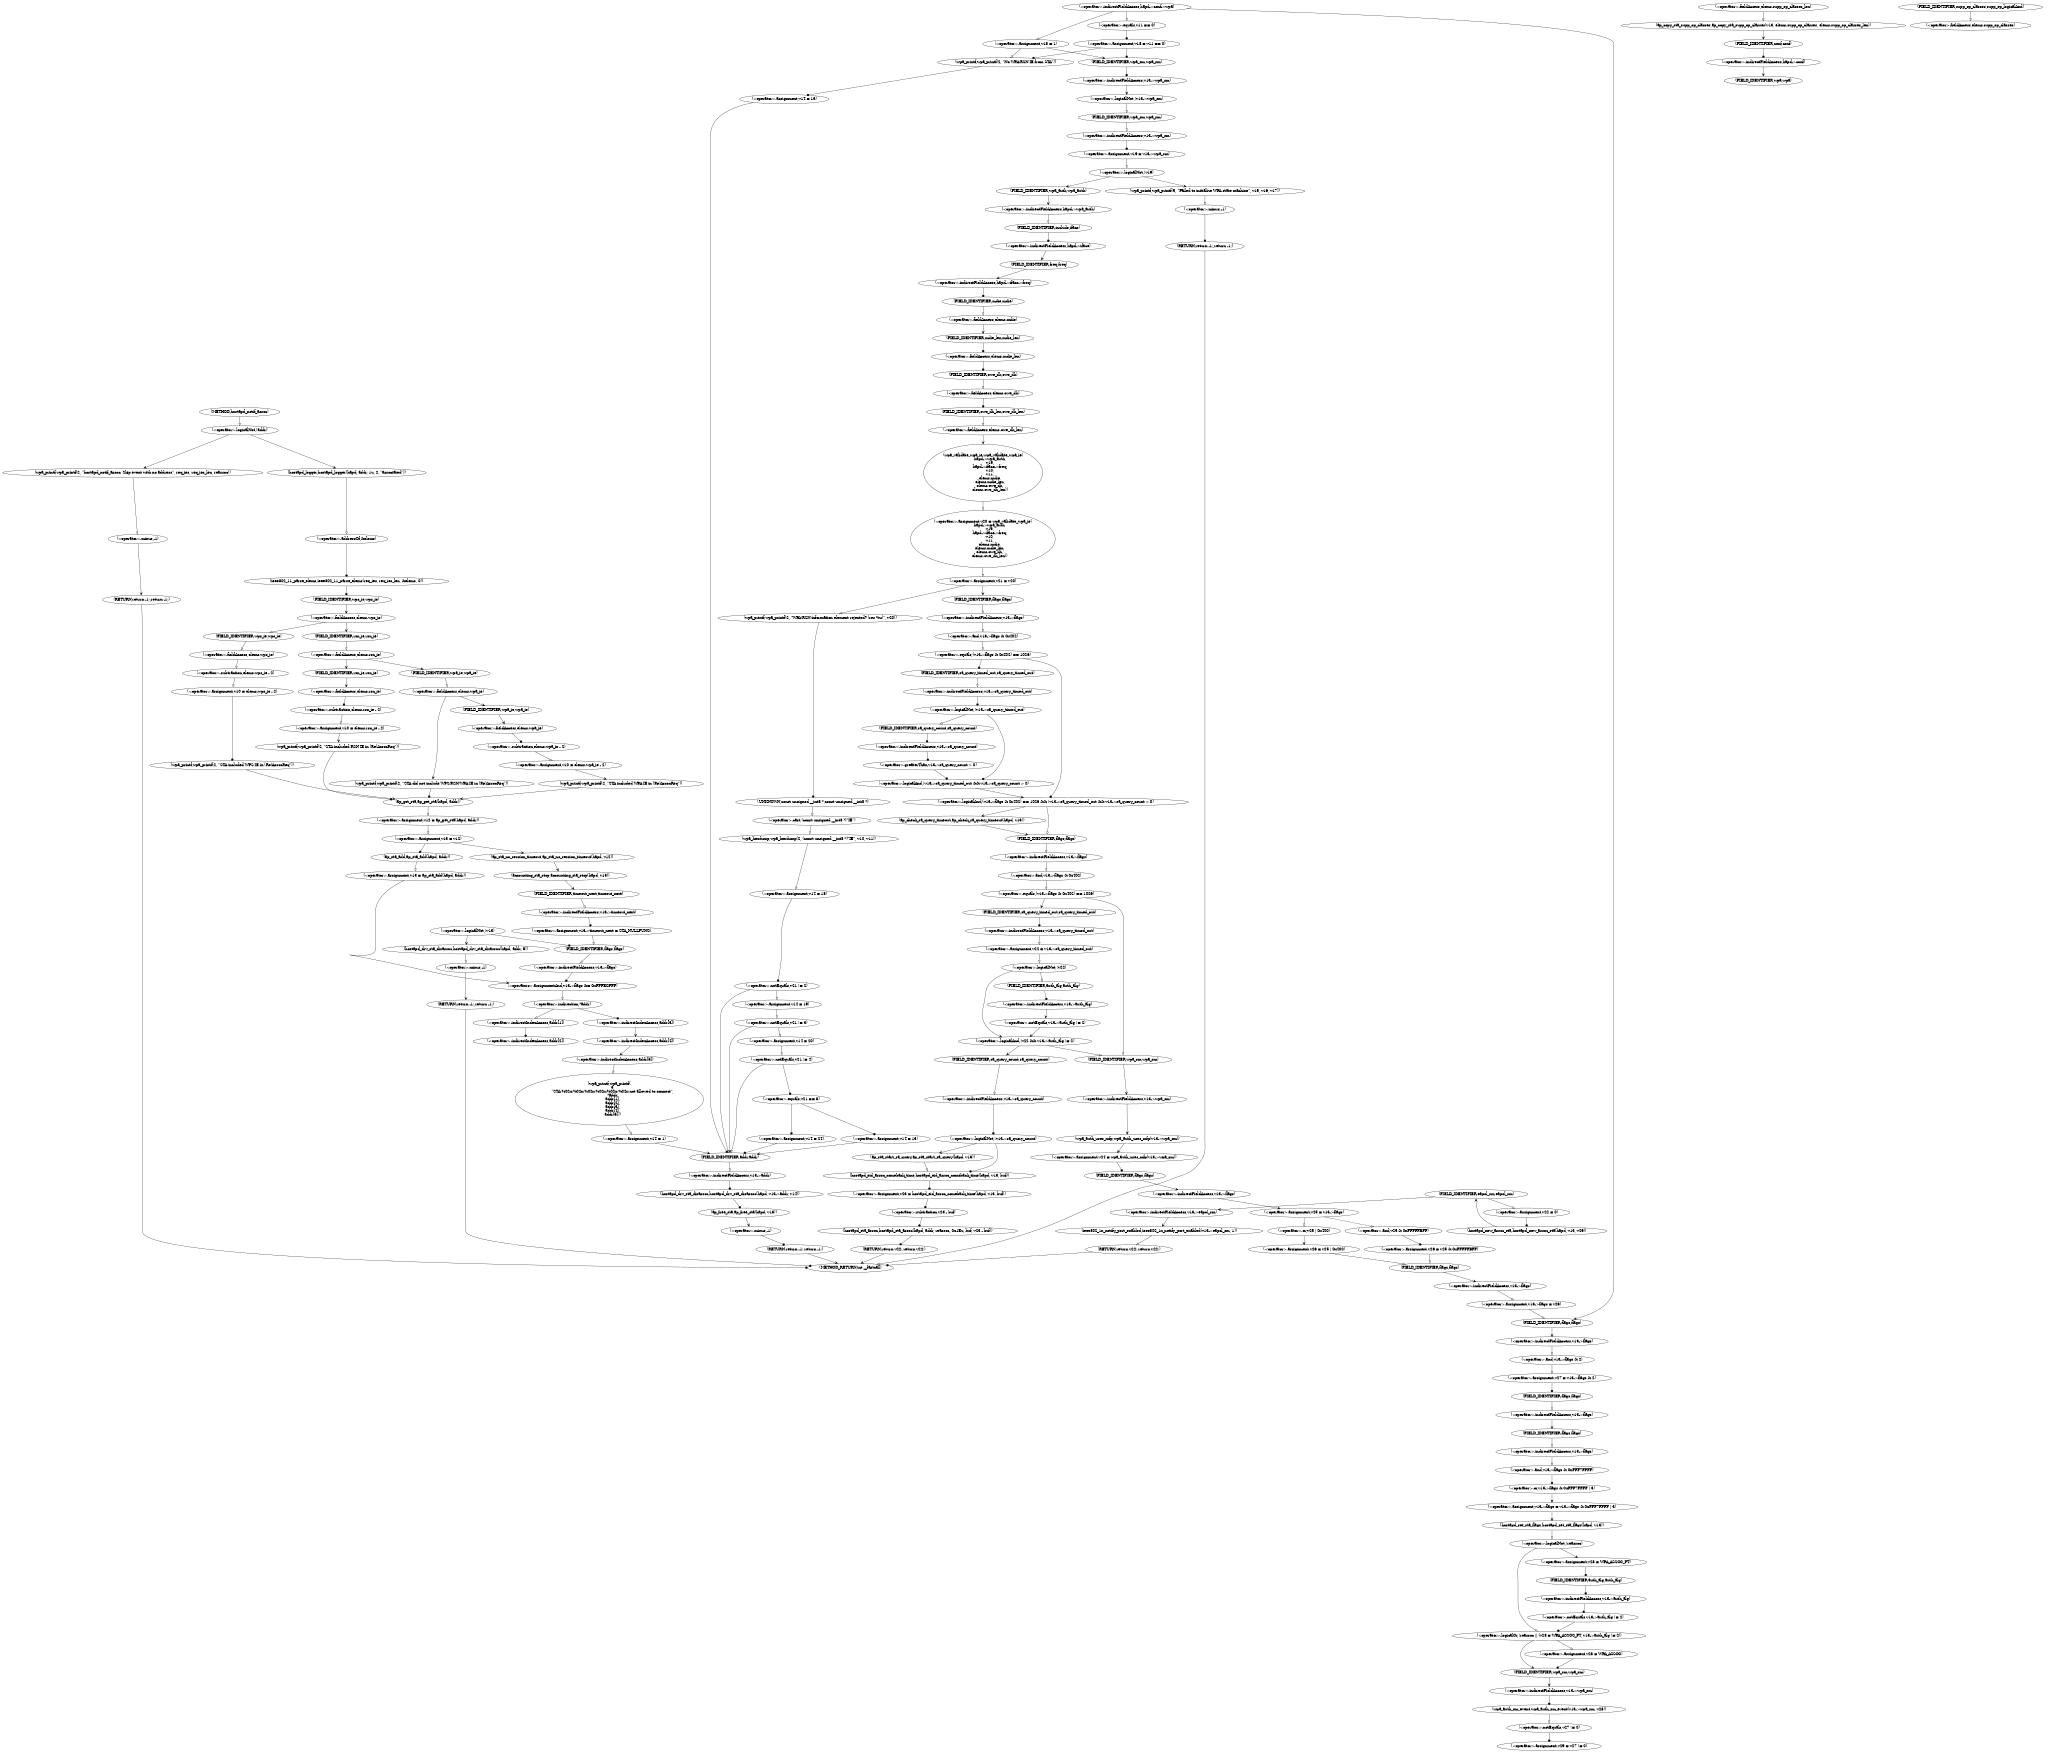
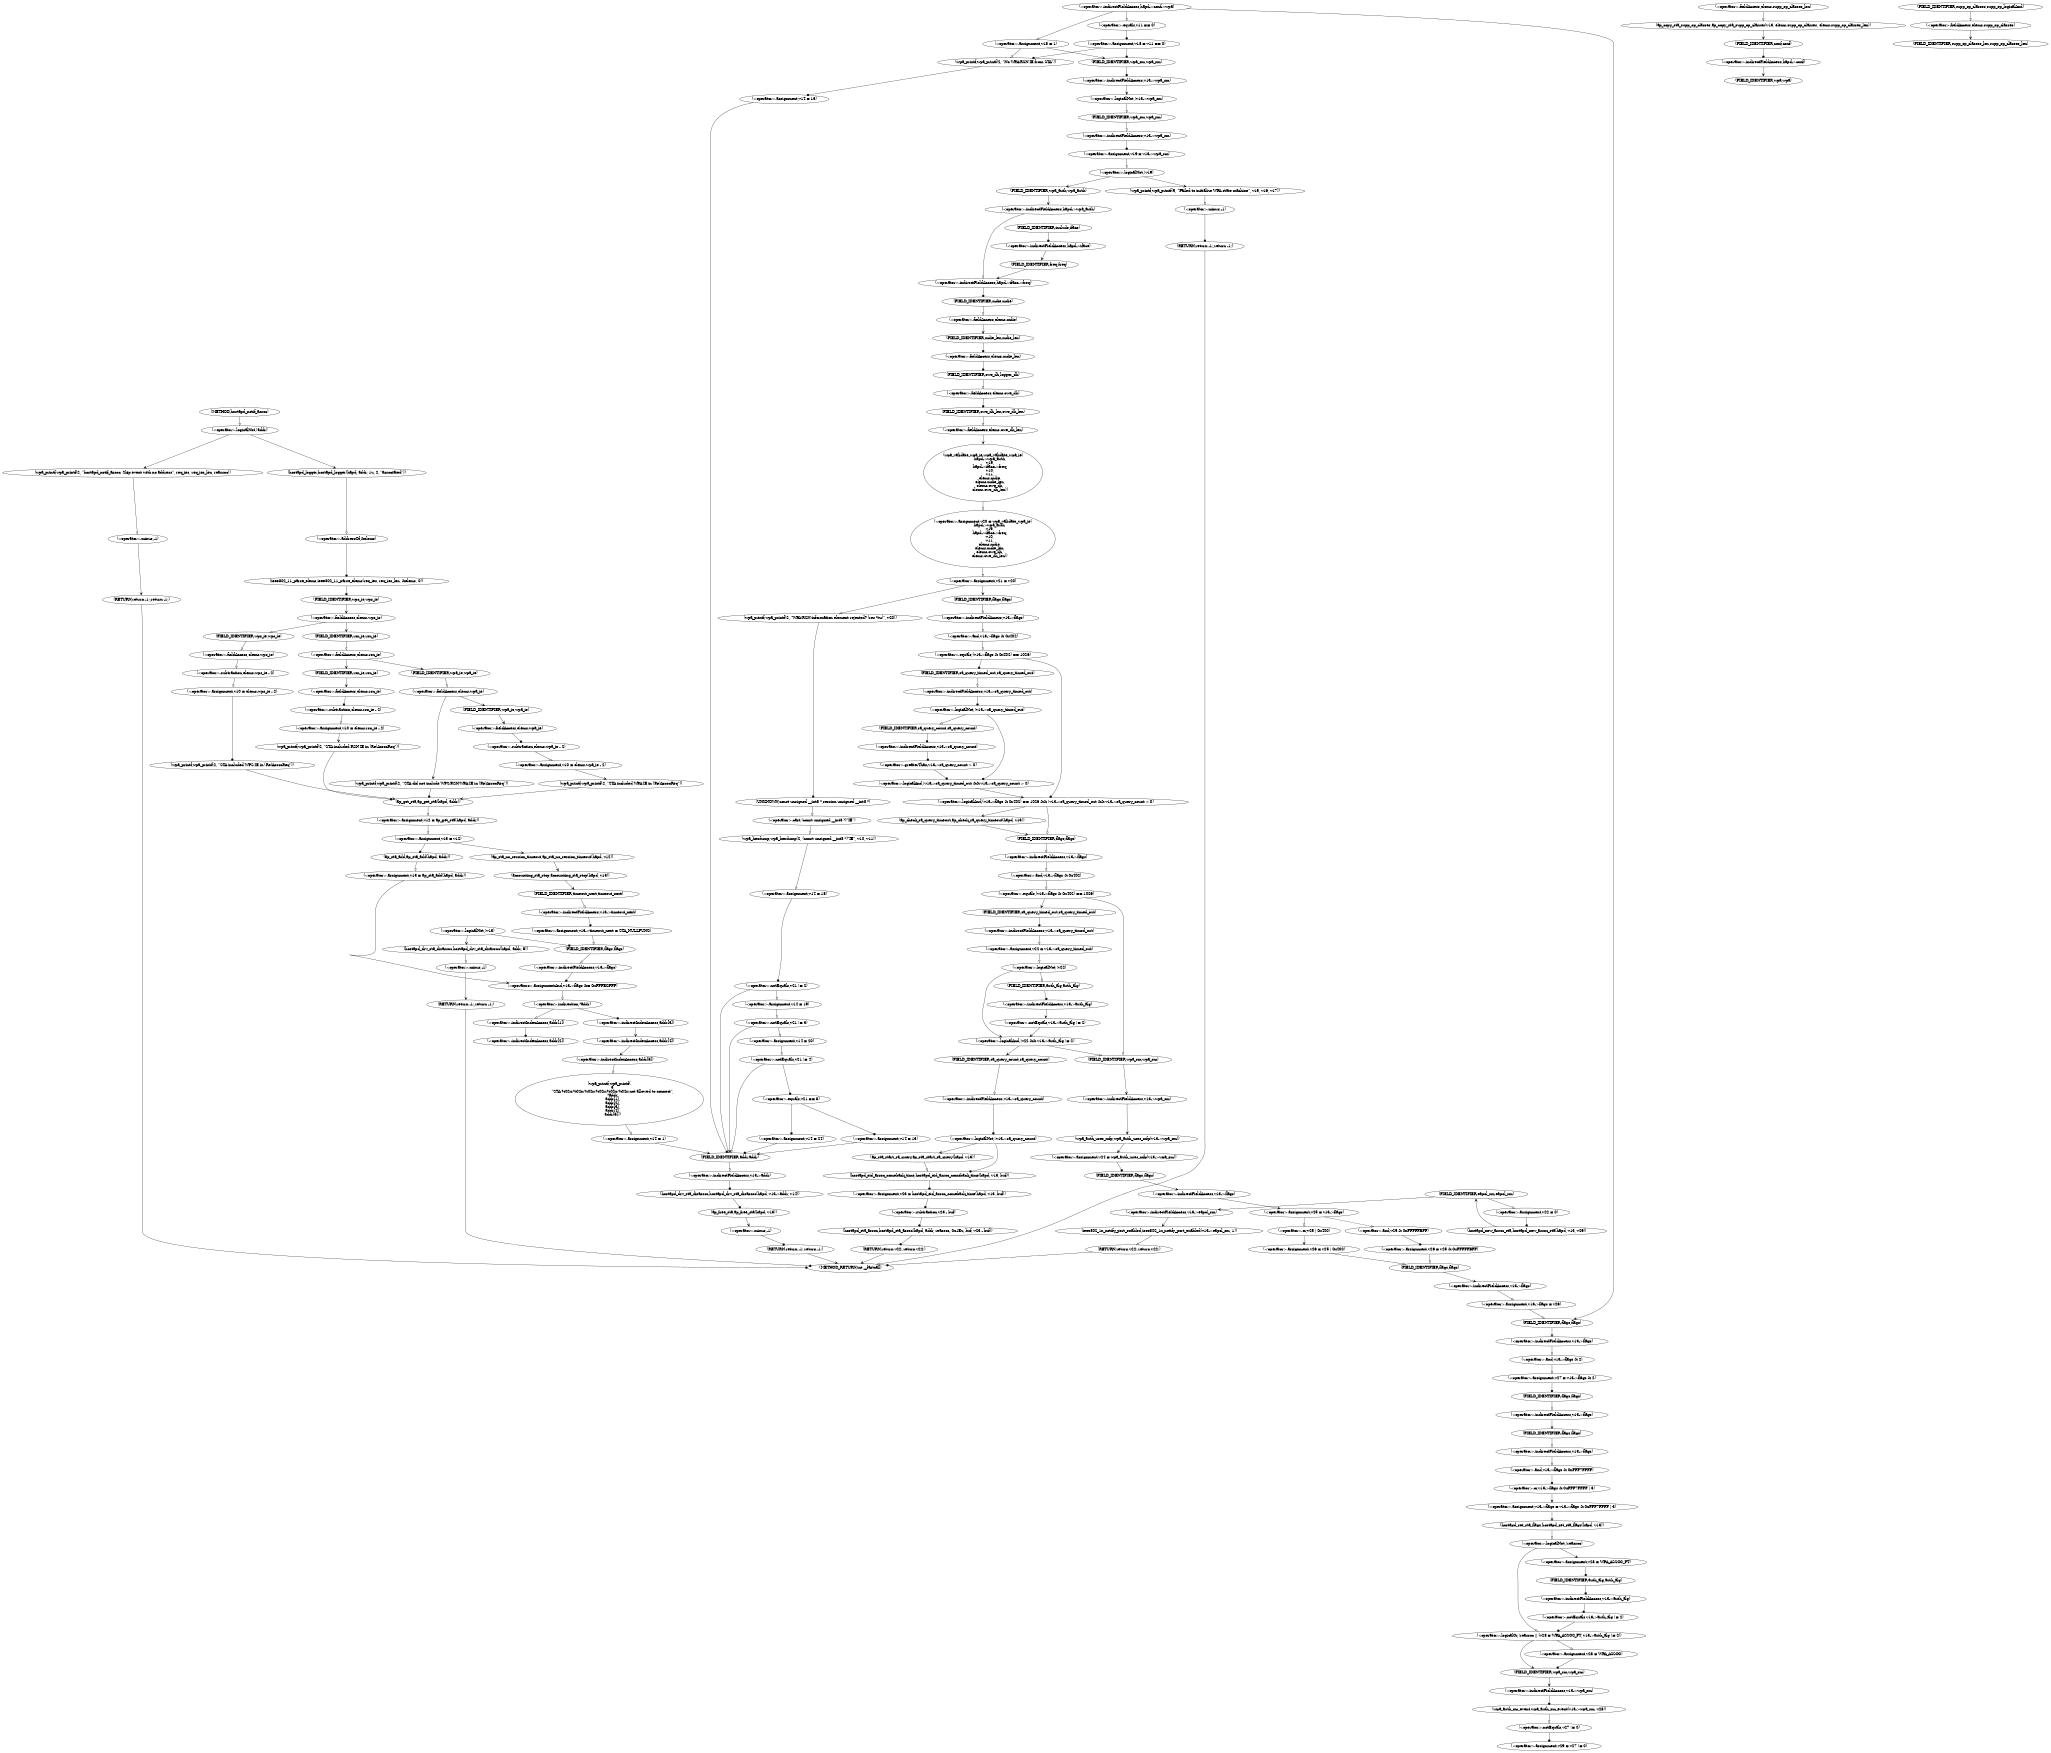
none -> (1971, 44)
(1048, 218) -> (991, 236)
(983, 375) -> (983, 375)
(813, 802) -> (813, 802)
